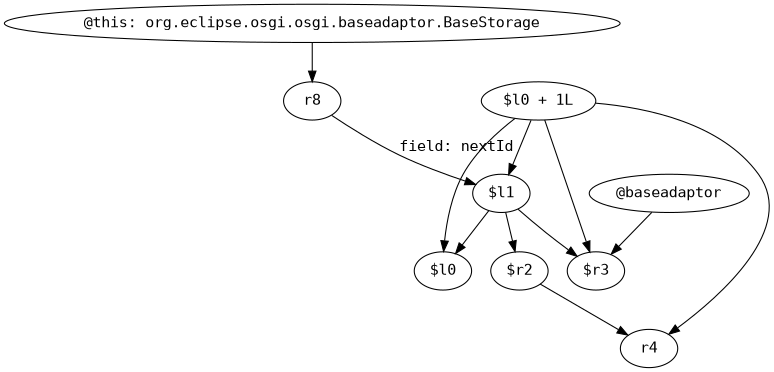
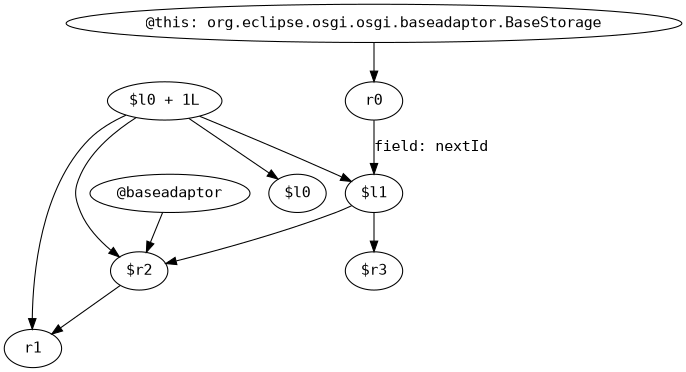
(312, 101) -> (374, 101)
(565, 181) -> (79, 178)
(475, 228) -> none
(635, 229) -> (157, 227)
(649, 348) -> (33, 348)
